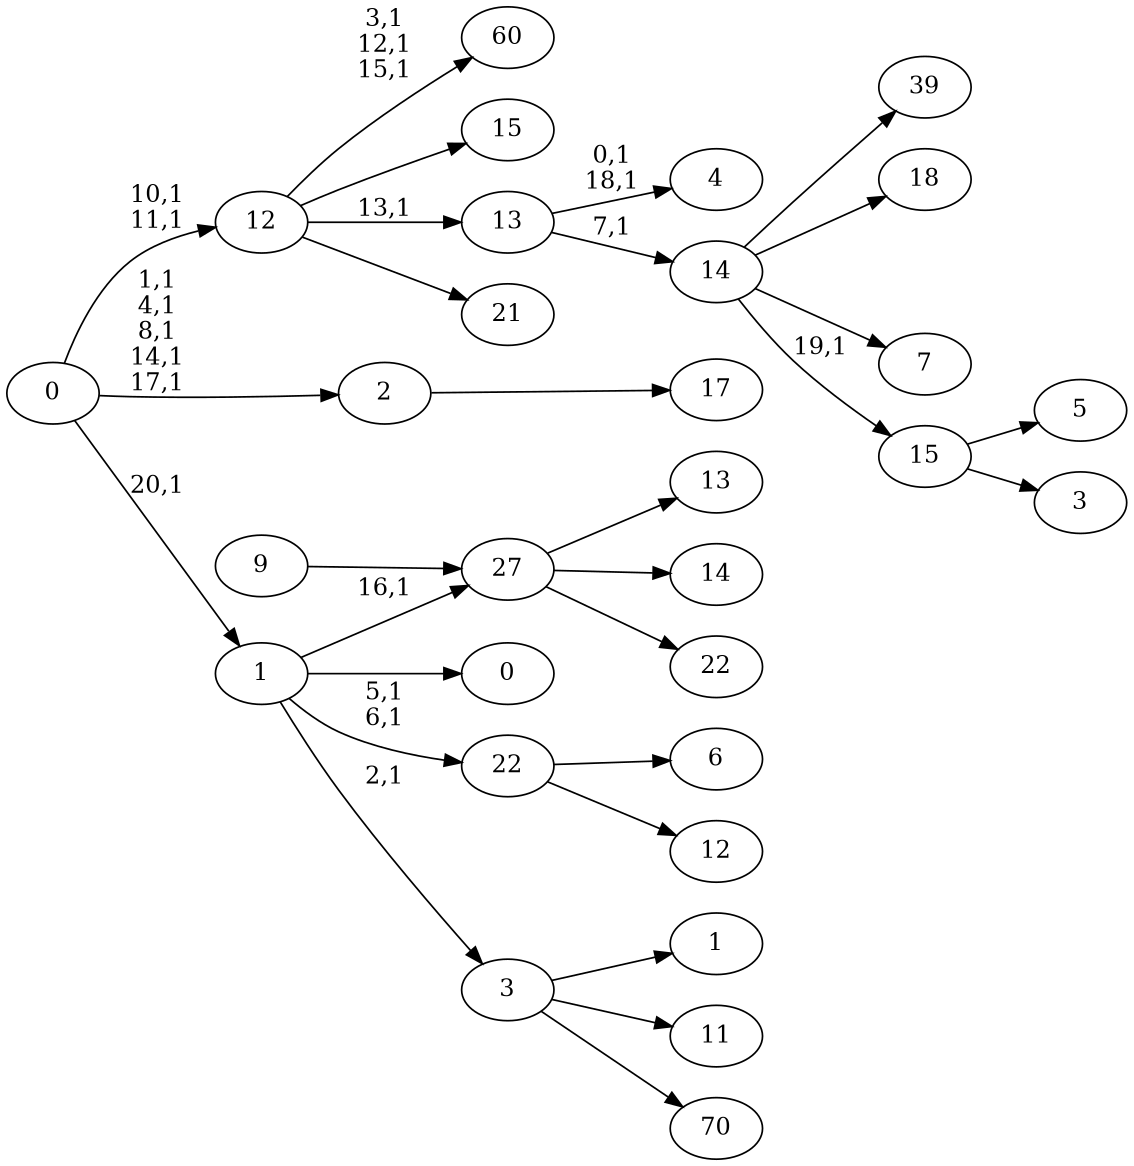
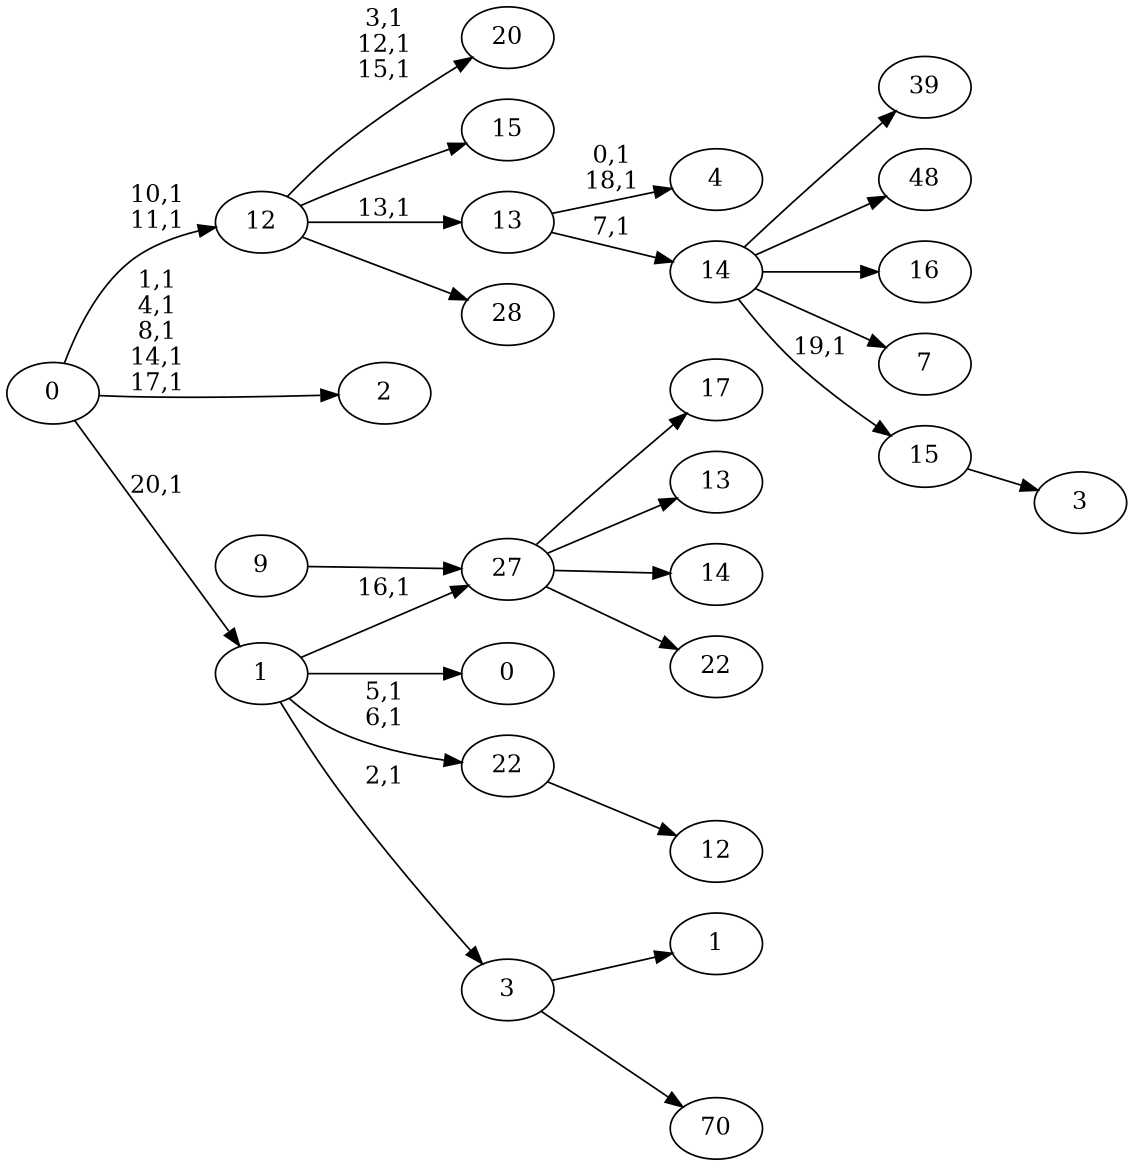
(508, 38) -> (508, 38)
(925, 180) -> (925, 180)
none -> (925, 272)
(508, 315) -> (508, 315)
(542, 392) -> (604, 484)
(1081, 410) -> none
(716, 759) -> none
(716, 1036) -> none
